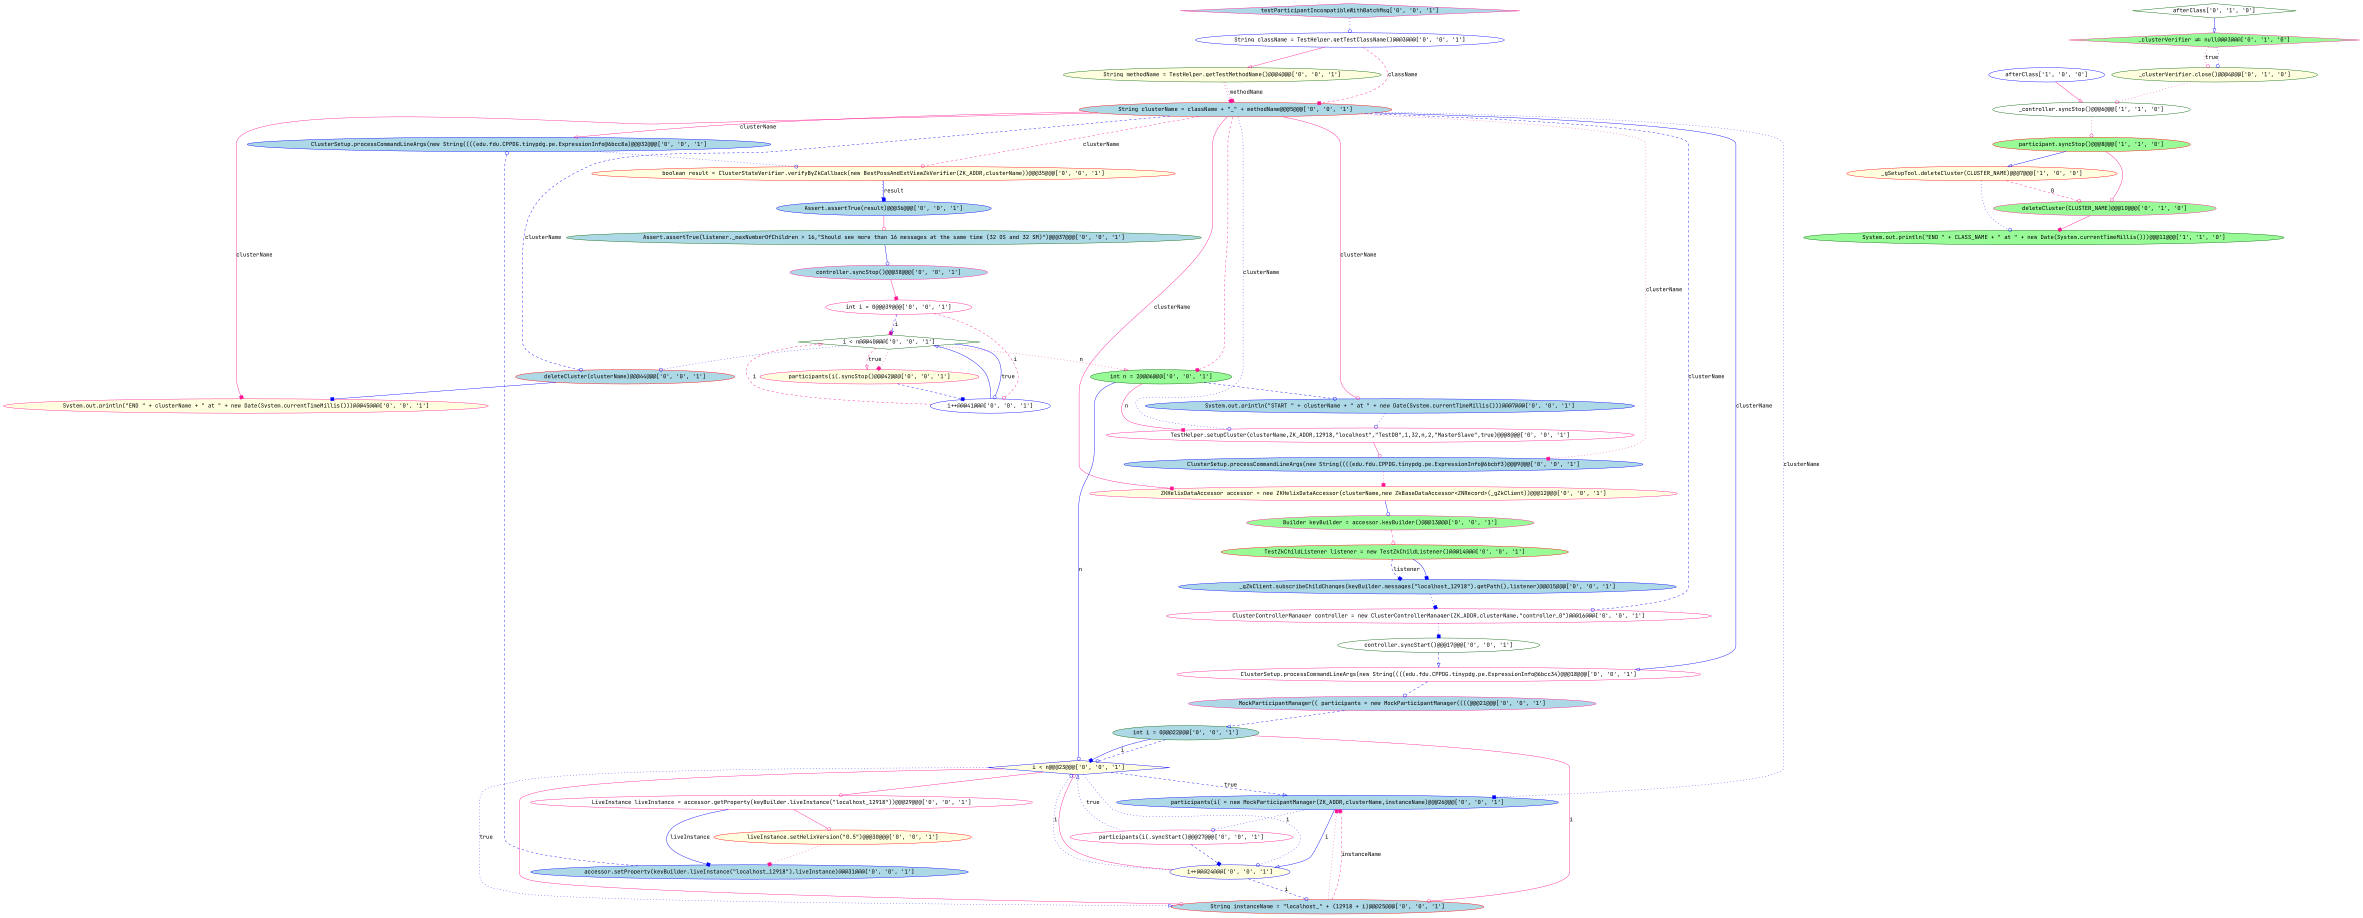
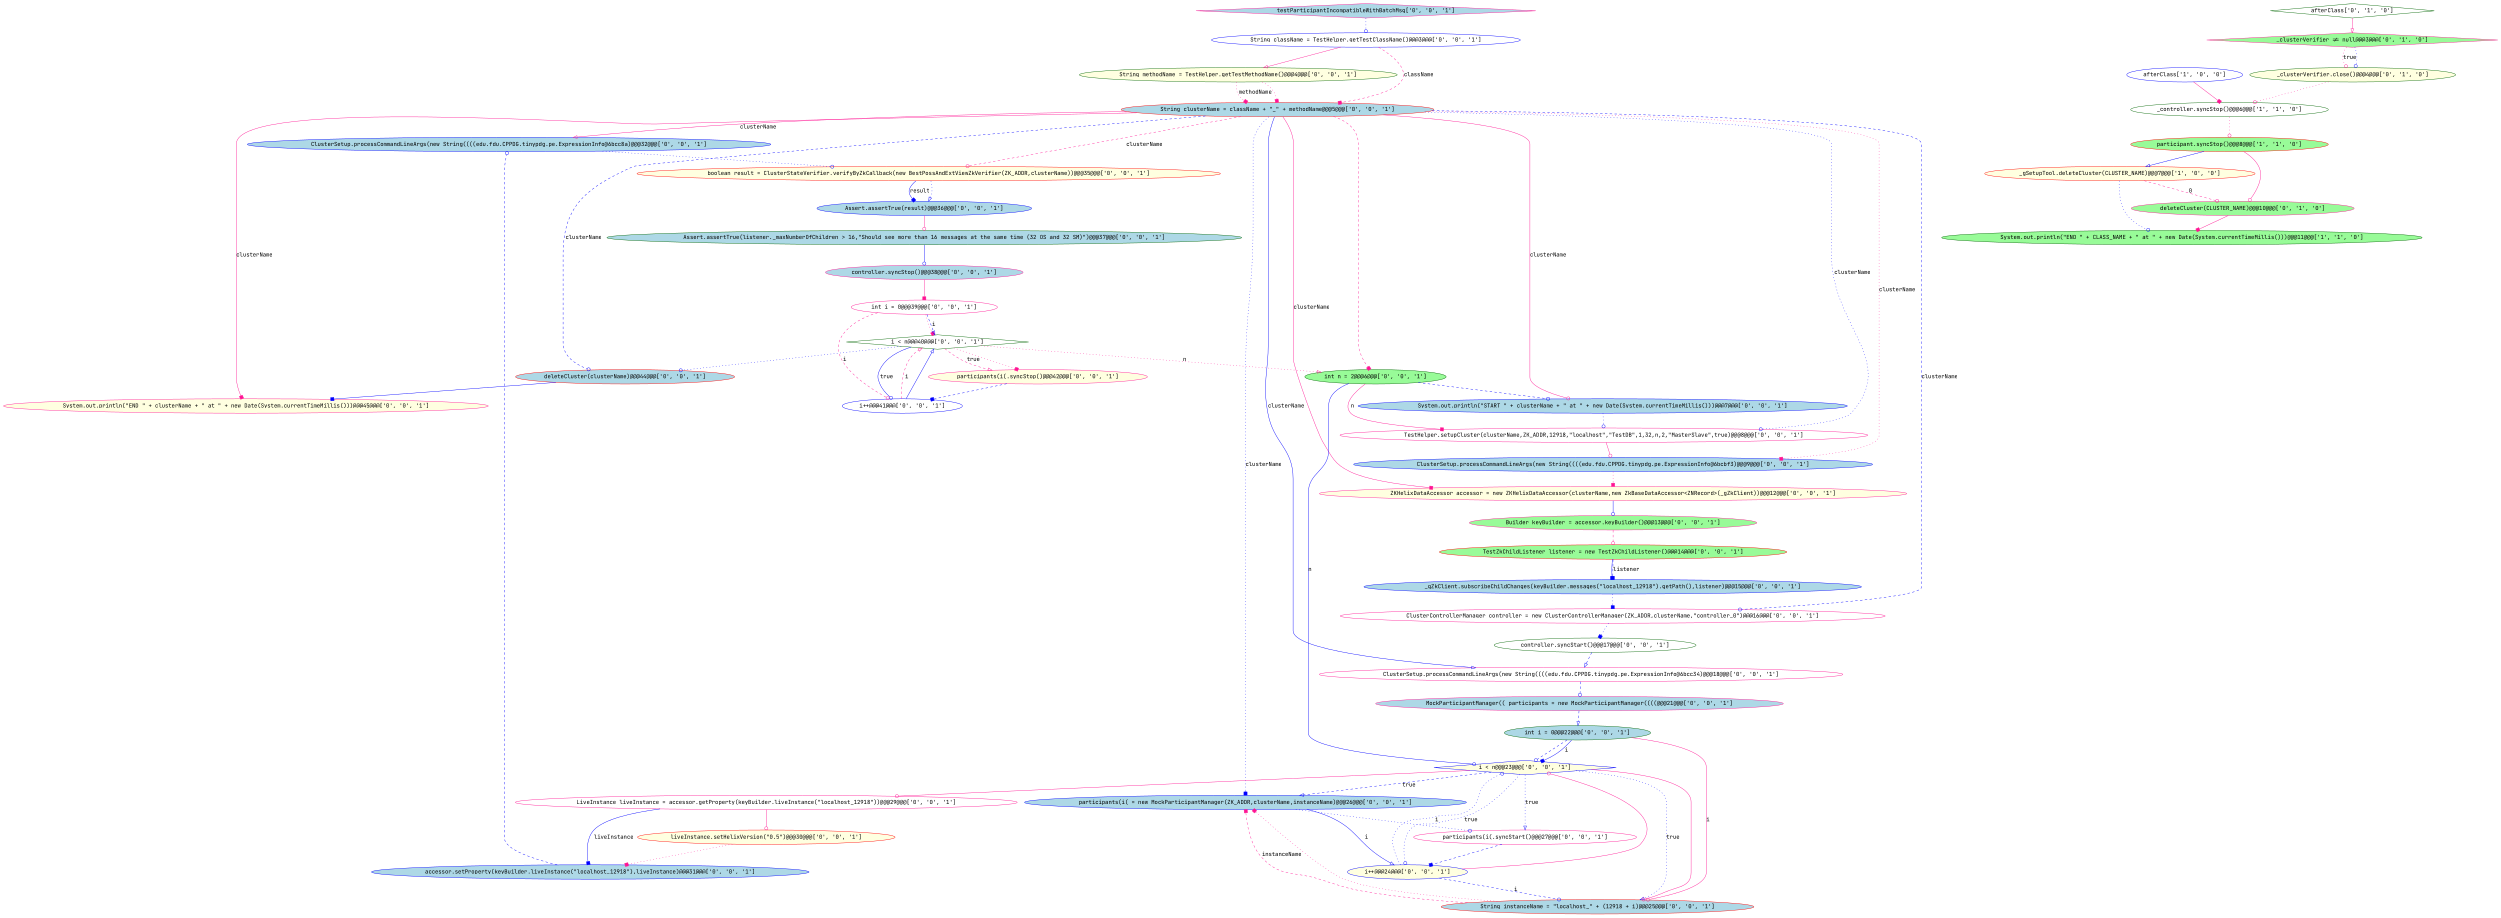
(2214, 23) -> (2352, 23)
(2067, 91) -> (2205, 91)
(1090, 813) -> (1525, 800)
(1288, 820) -> (1471, 820)
